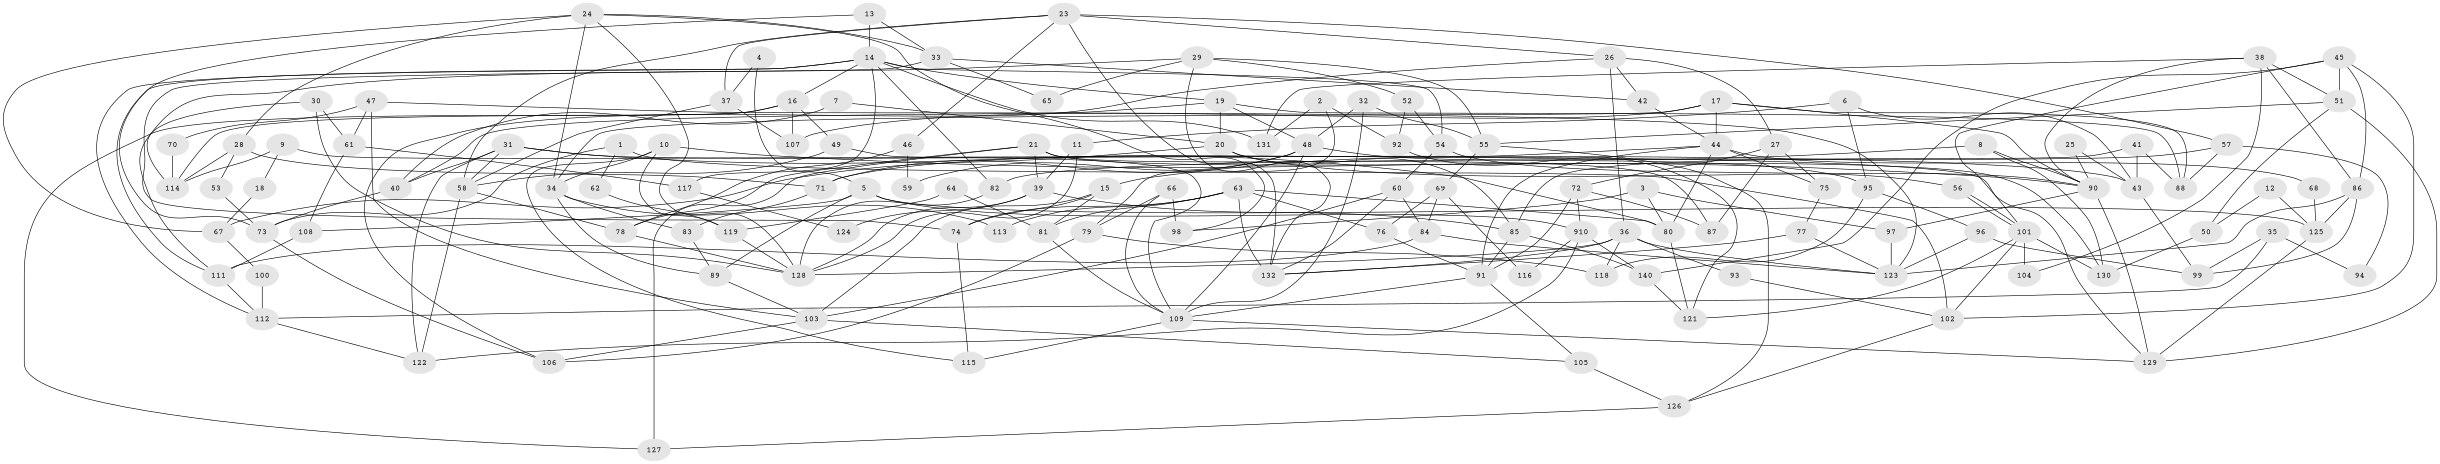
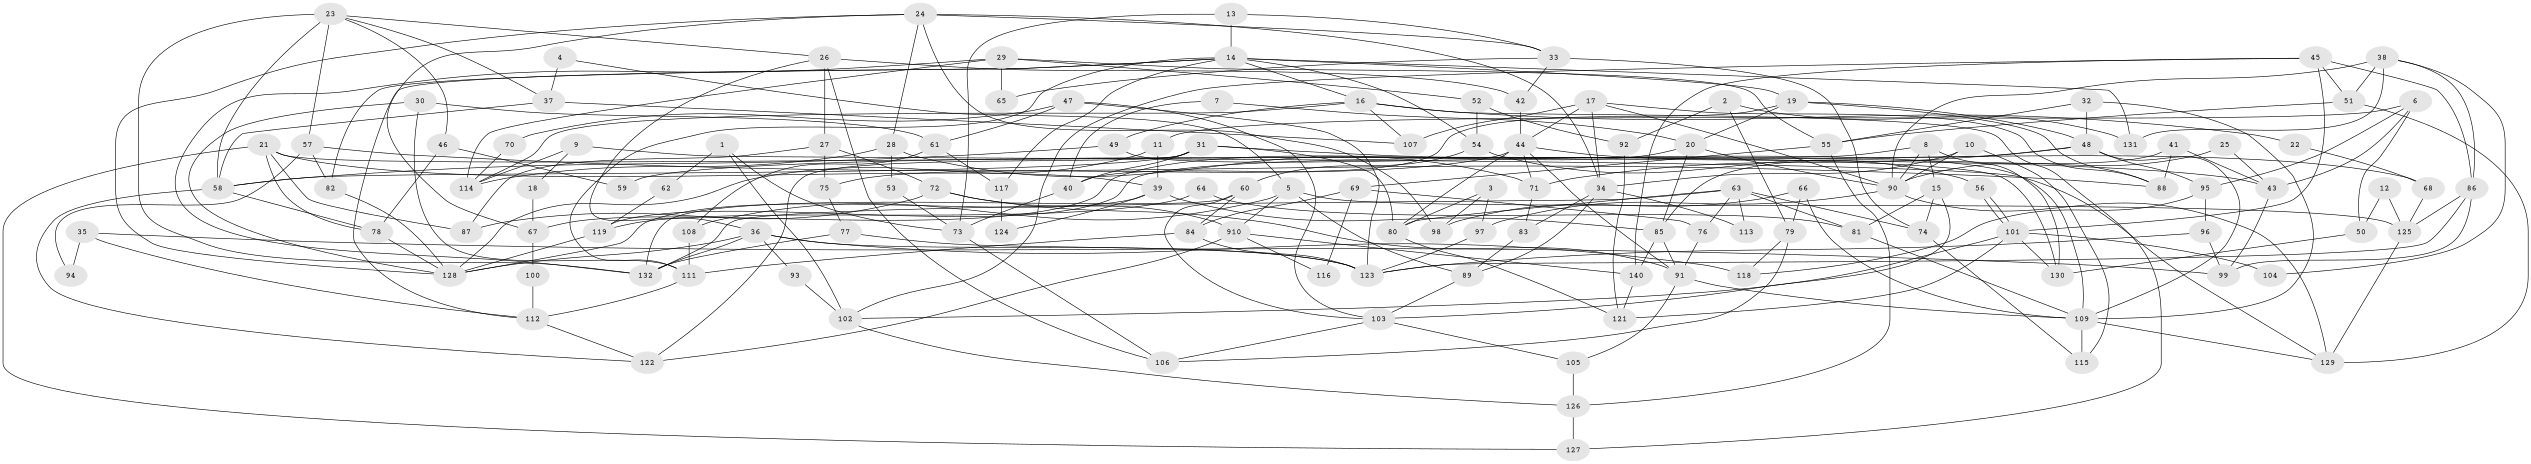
none -> (2295, 145)
(2266, 161) -> (2377, 161)
(645, 201) -> (1255, 164)
